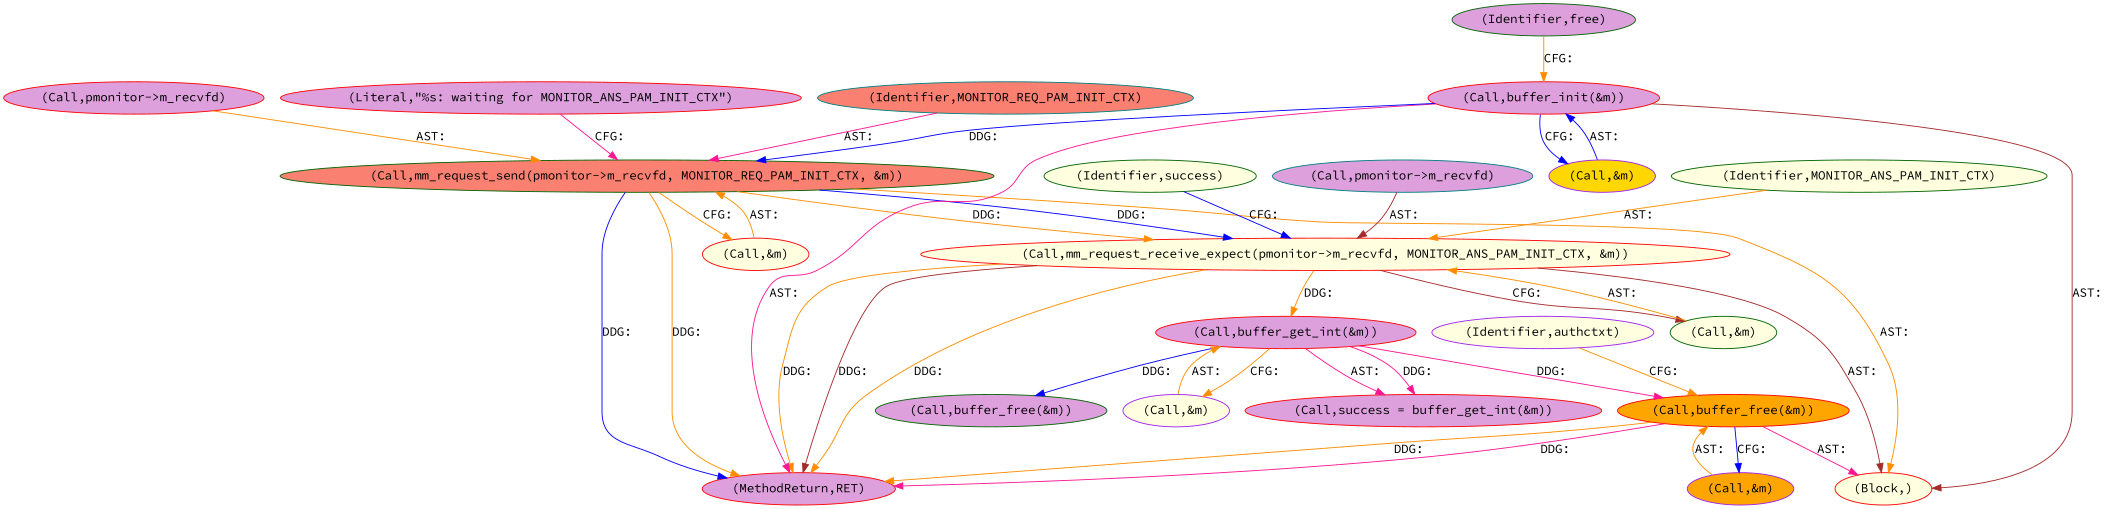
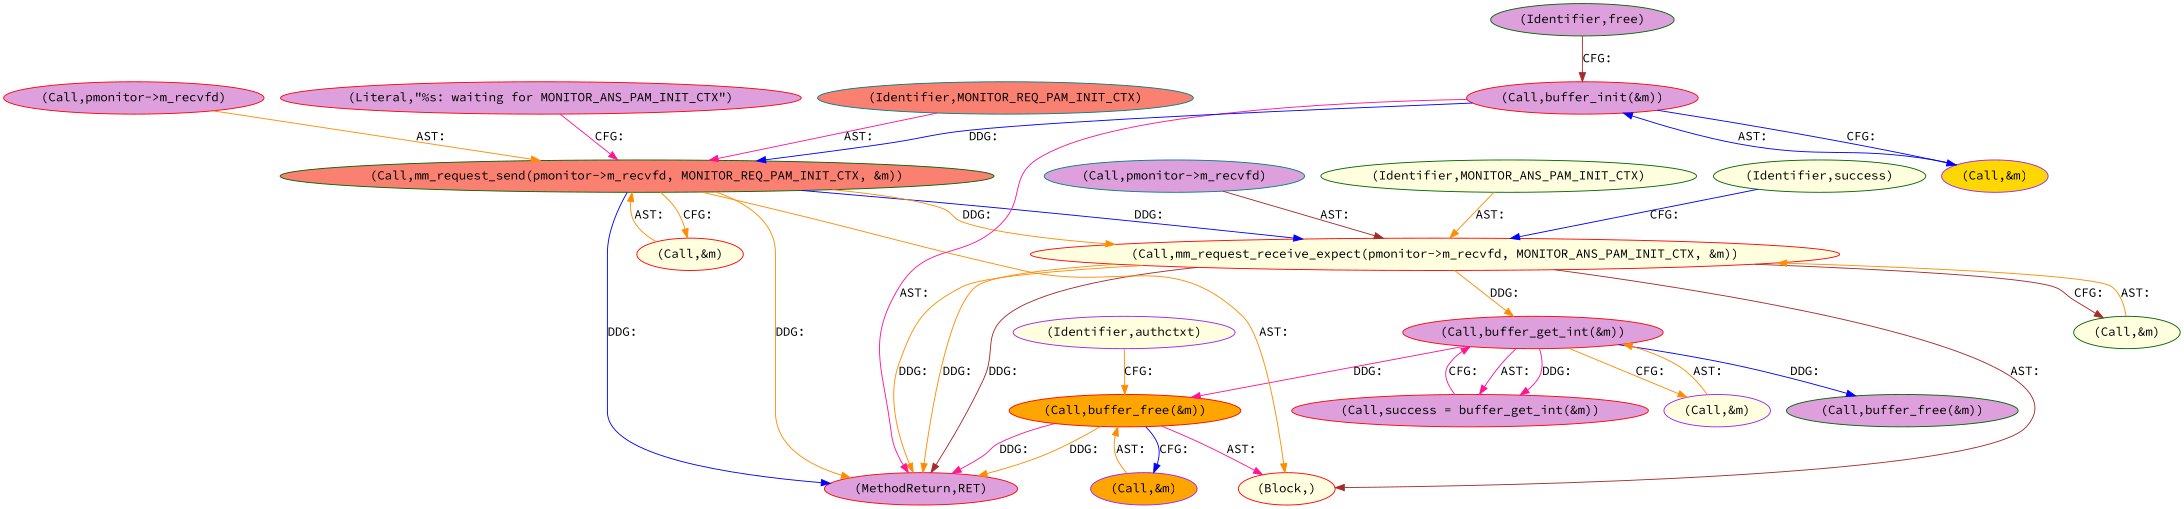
(1544, 54) -> (1582, 54)
(2063, 163) -> none
none -> (1446, 371)
